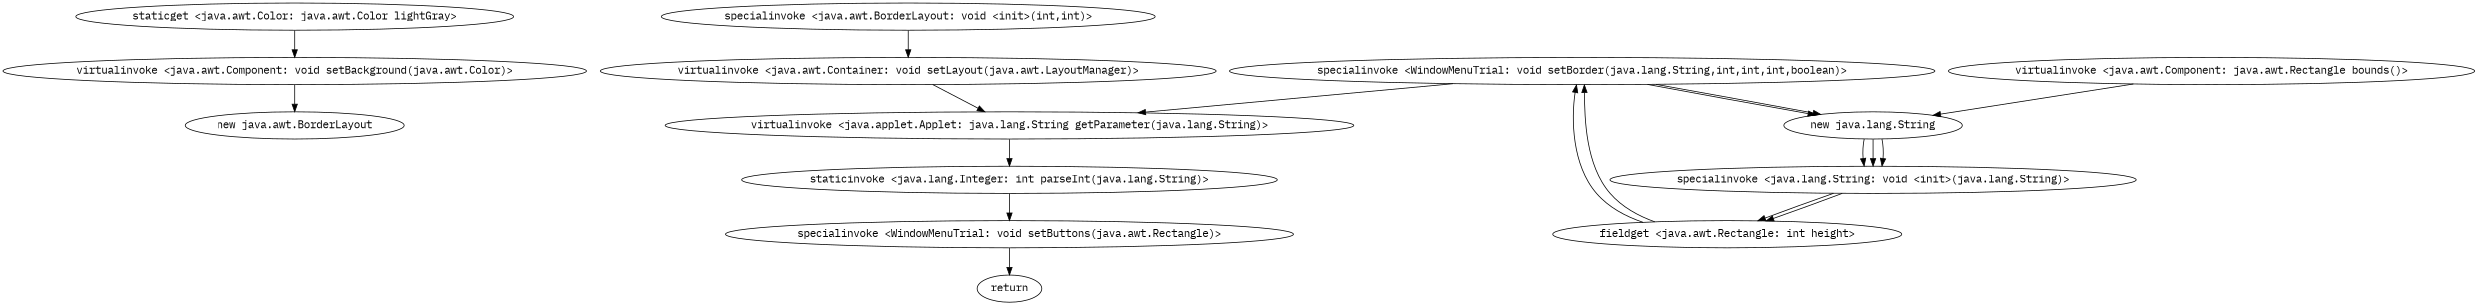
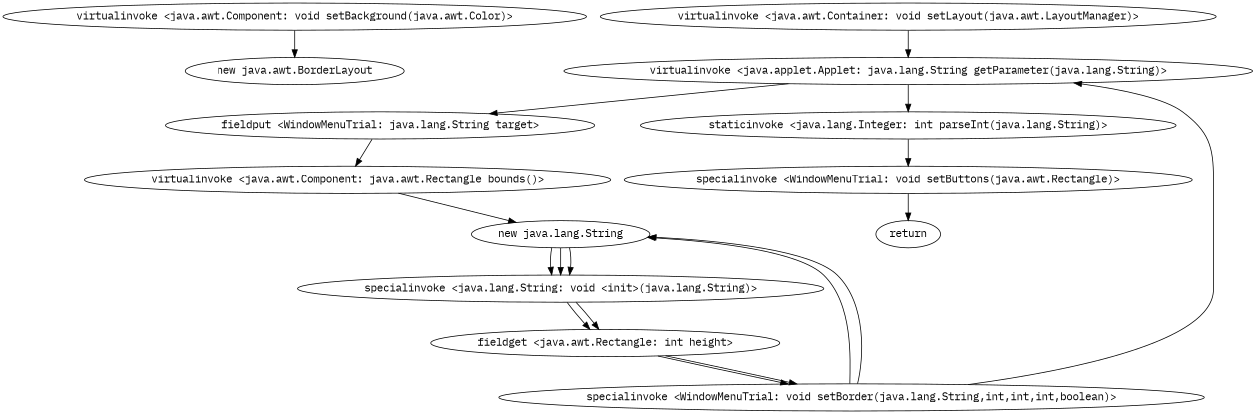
(295, 17) -> none
(908, 17) -> none
none -> (380, 125)
